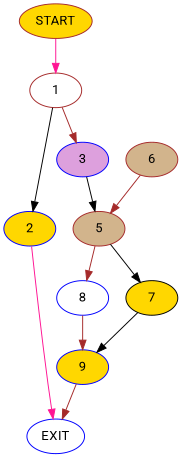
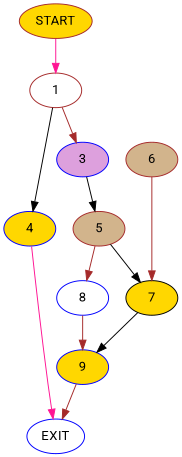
(128, 190) -> (152, 224)
(30, 229) -> (30, 229)
